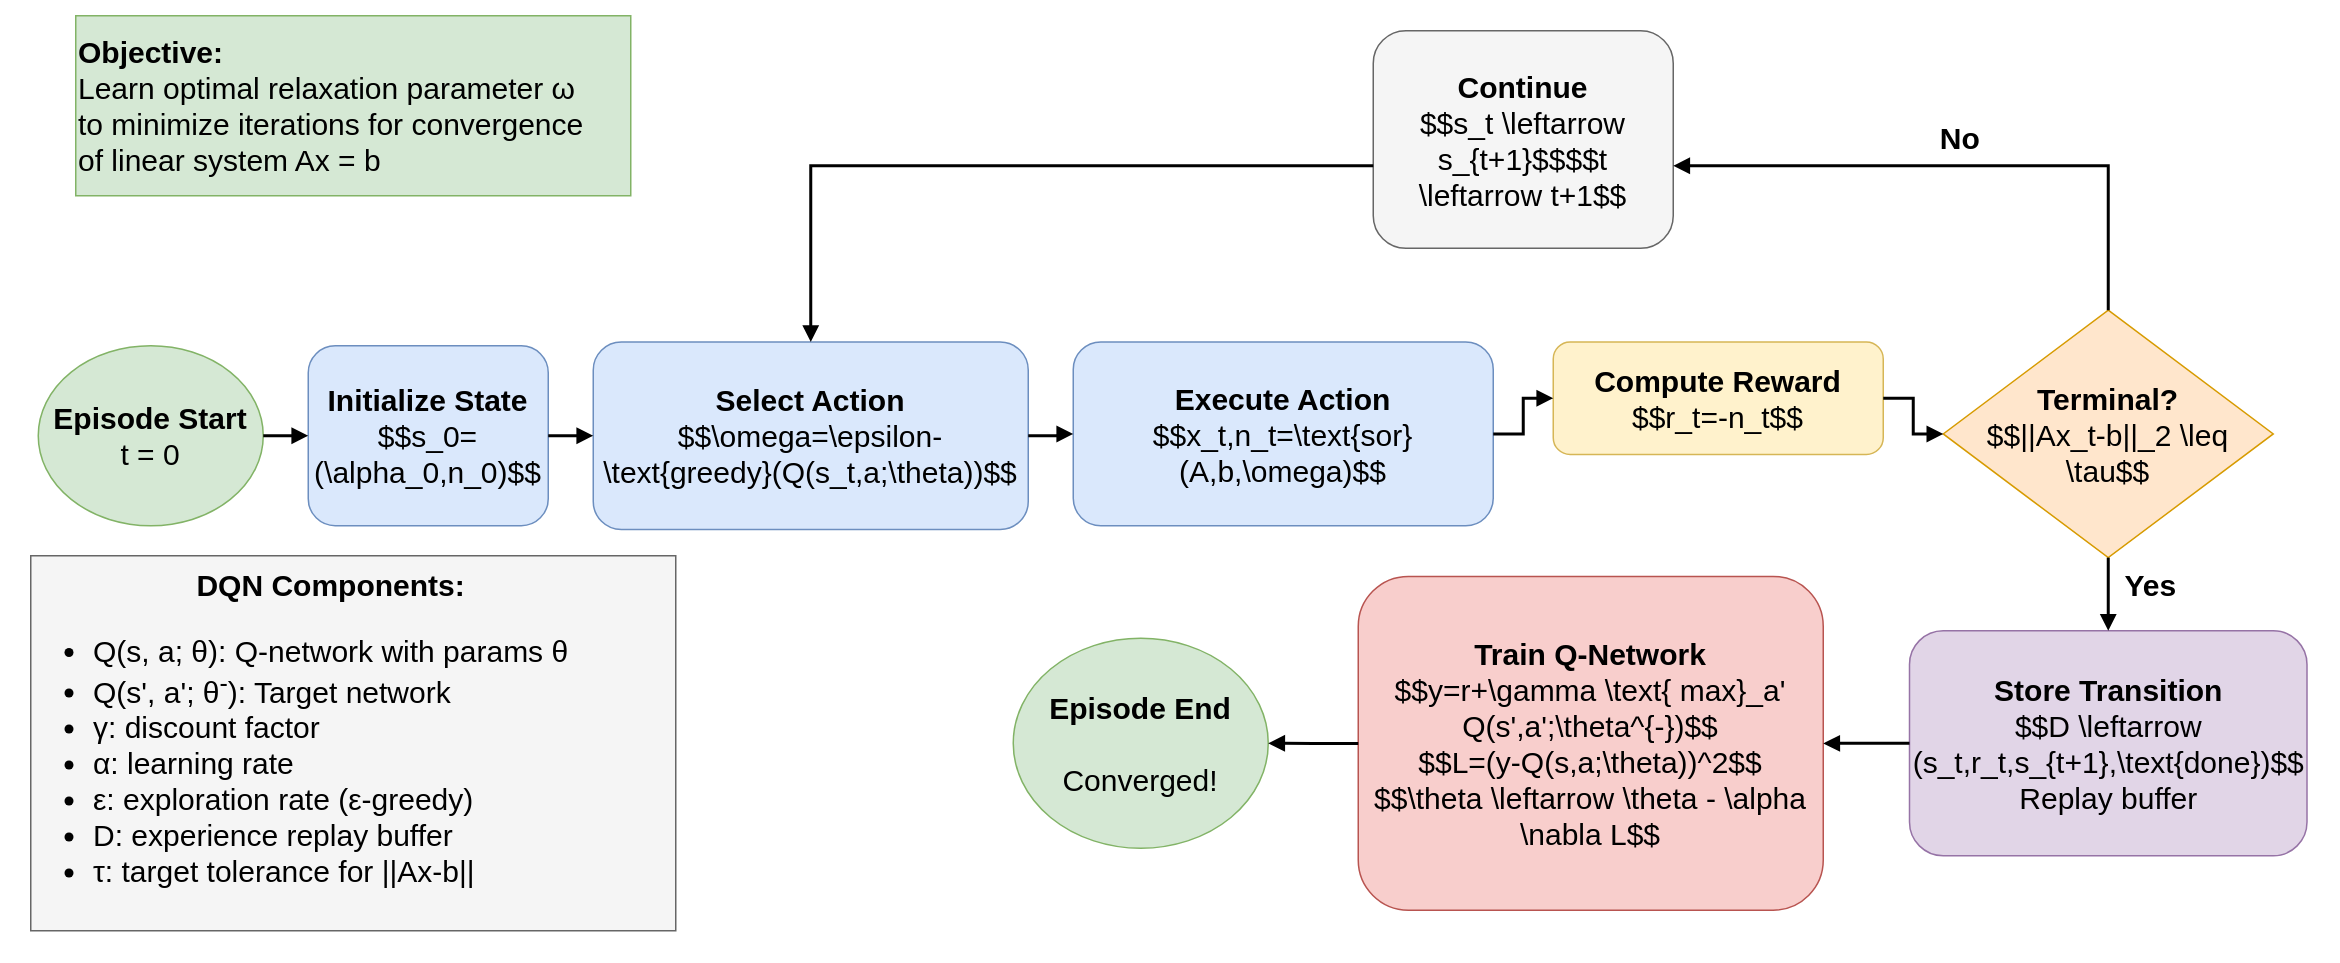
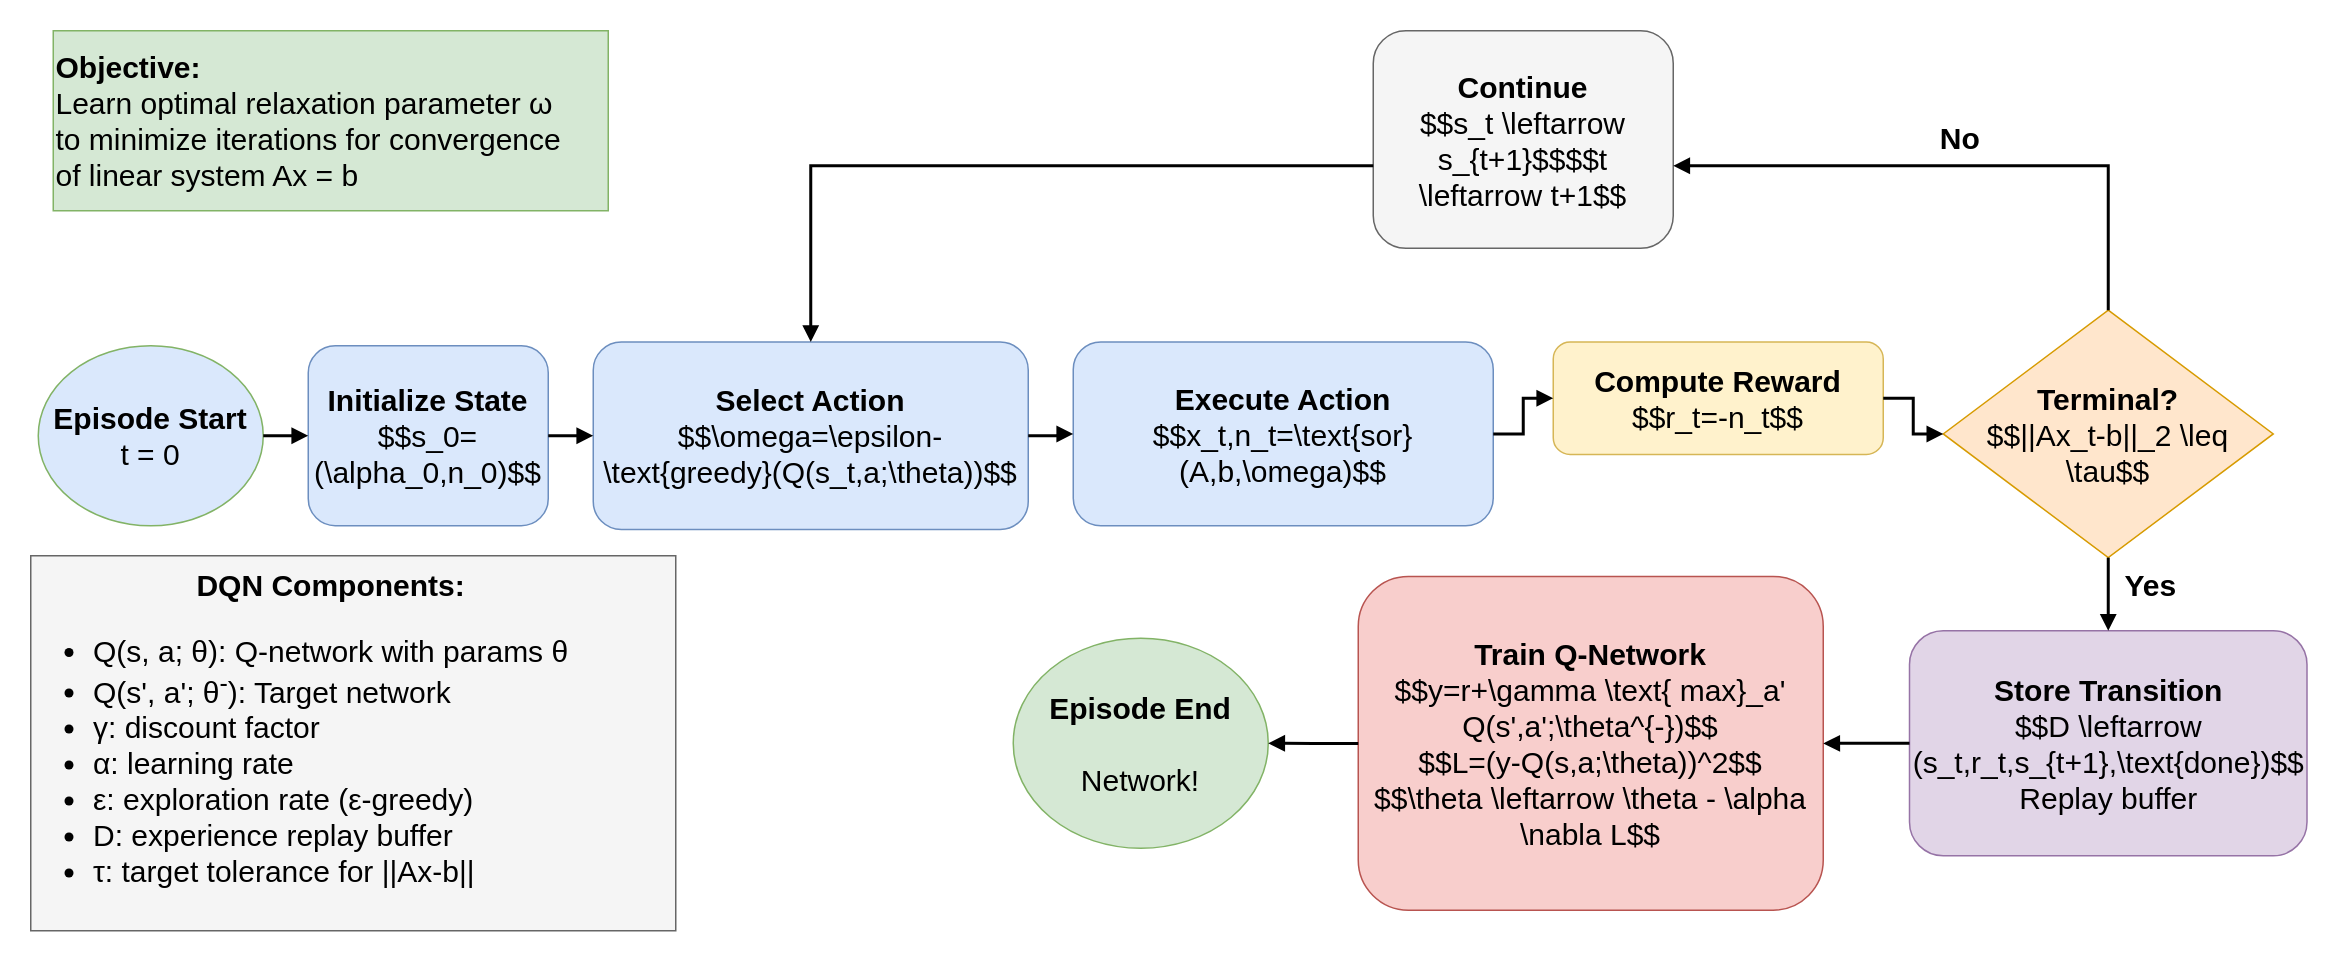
(353, 106) -> (331, 121)
(151, 436) -> (151, 436)
(1141, 743) -> (1141, 743)
